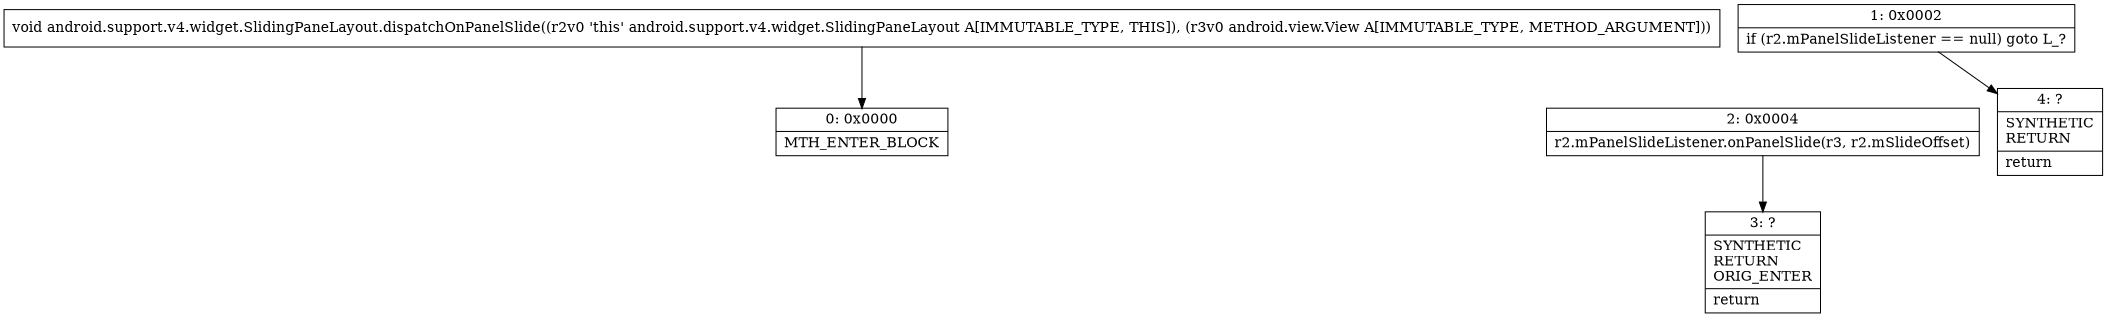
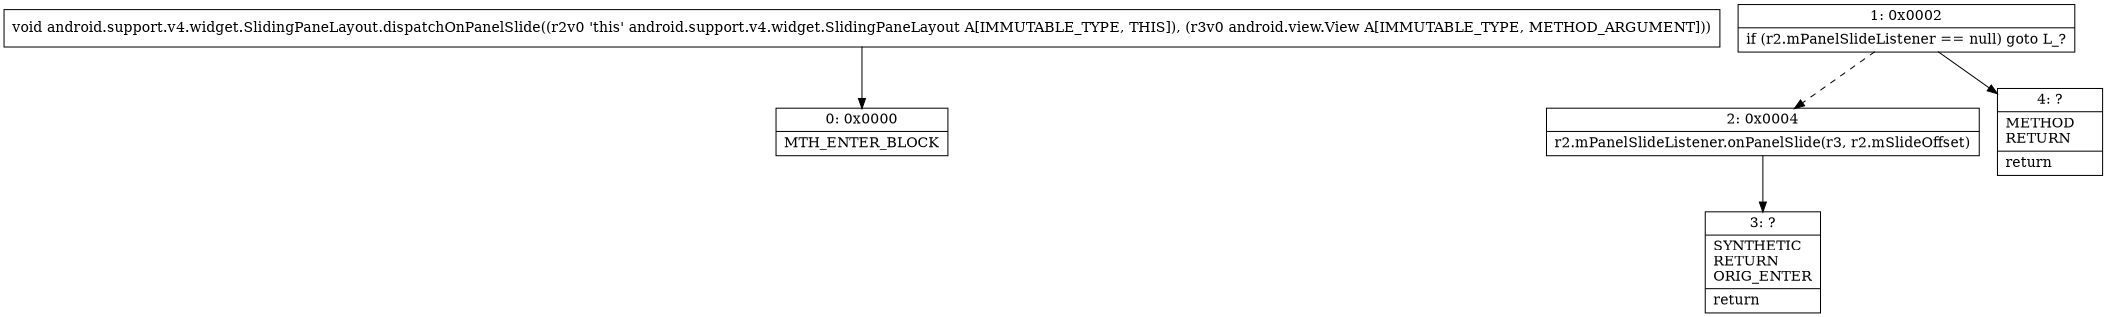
none -> (1839, 77)
(2050, 123) -> (2040, 123)
